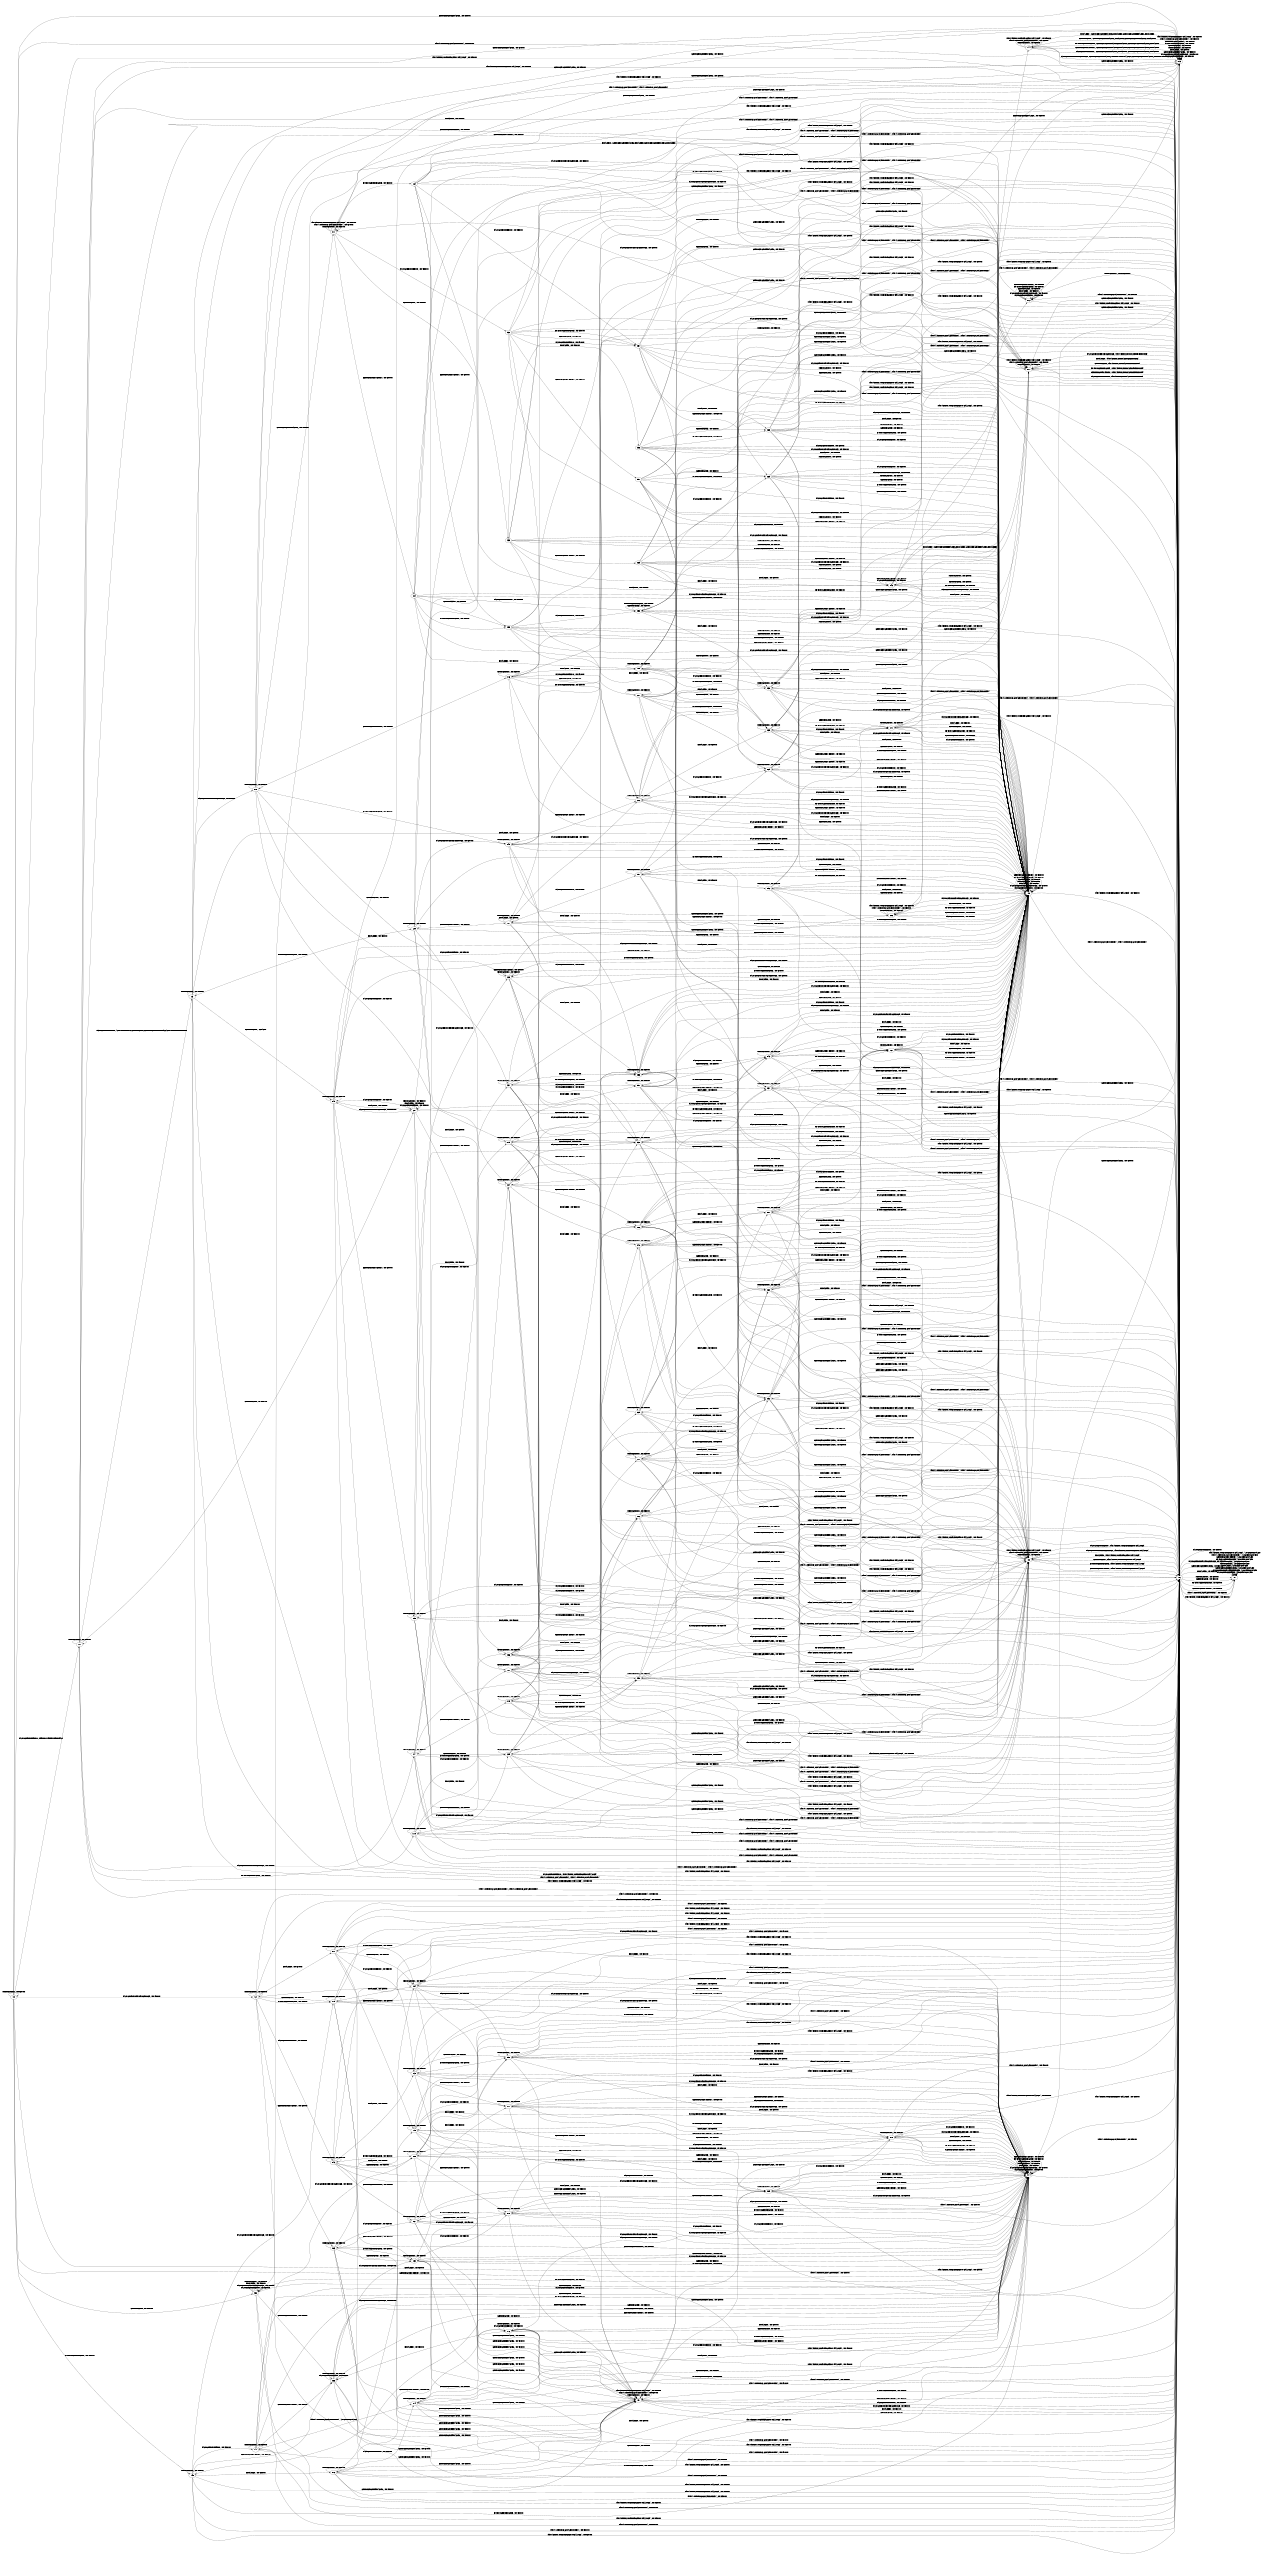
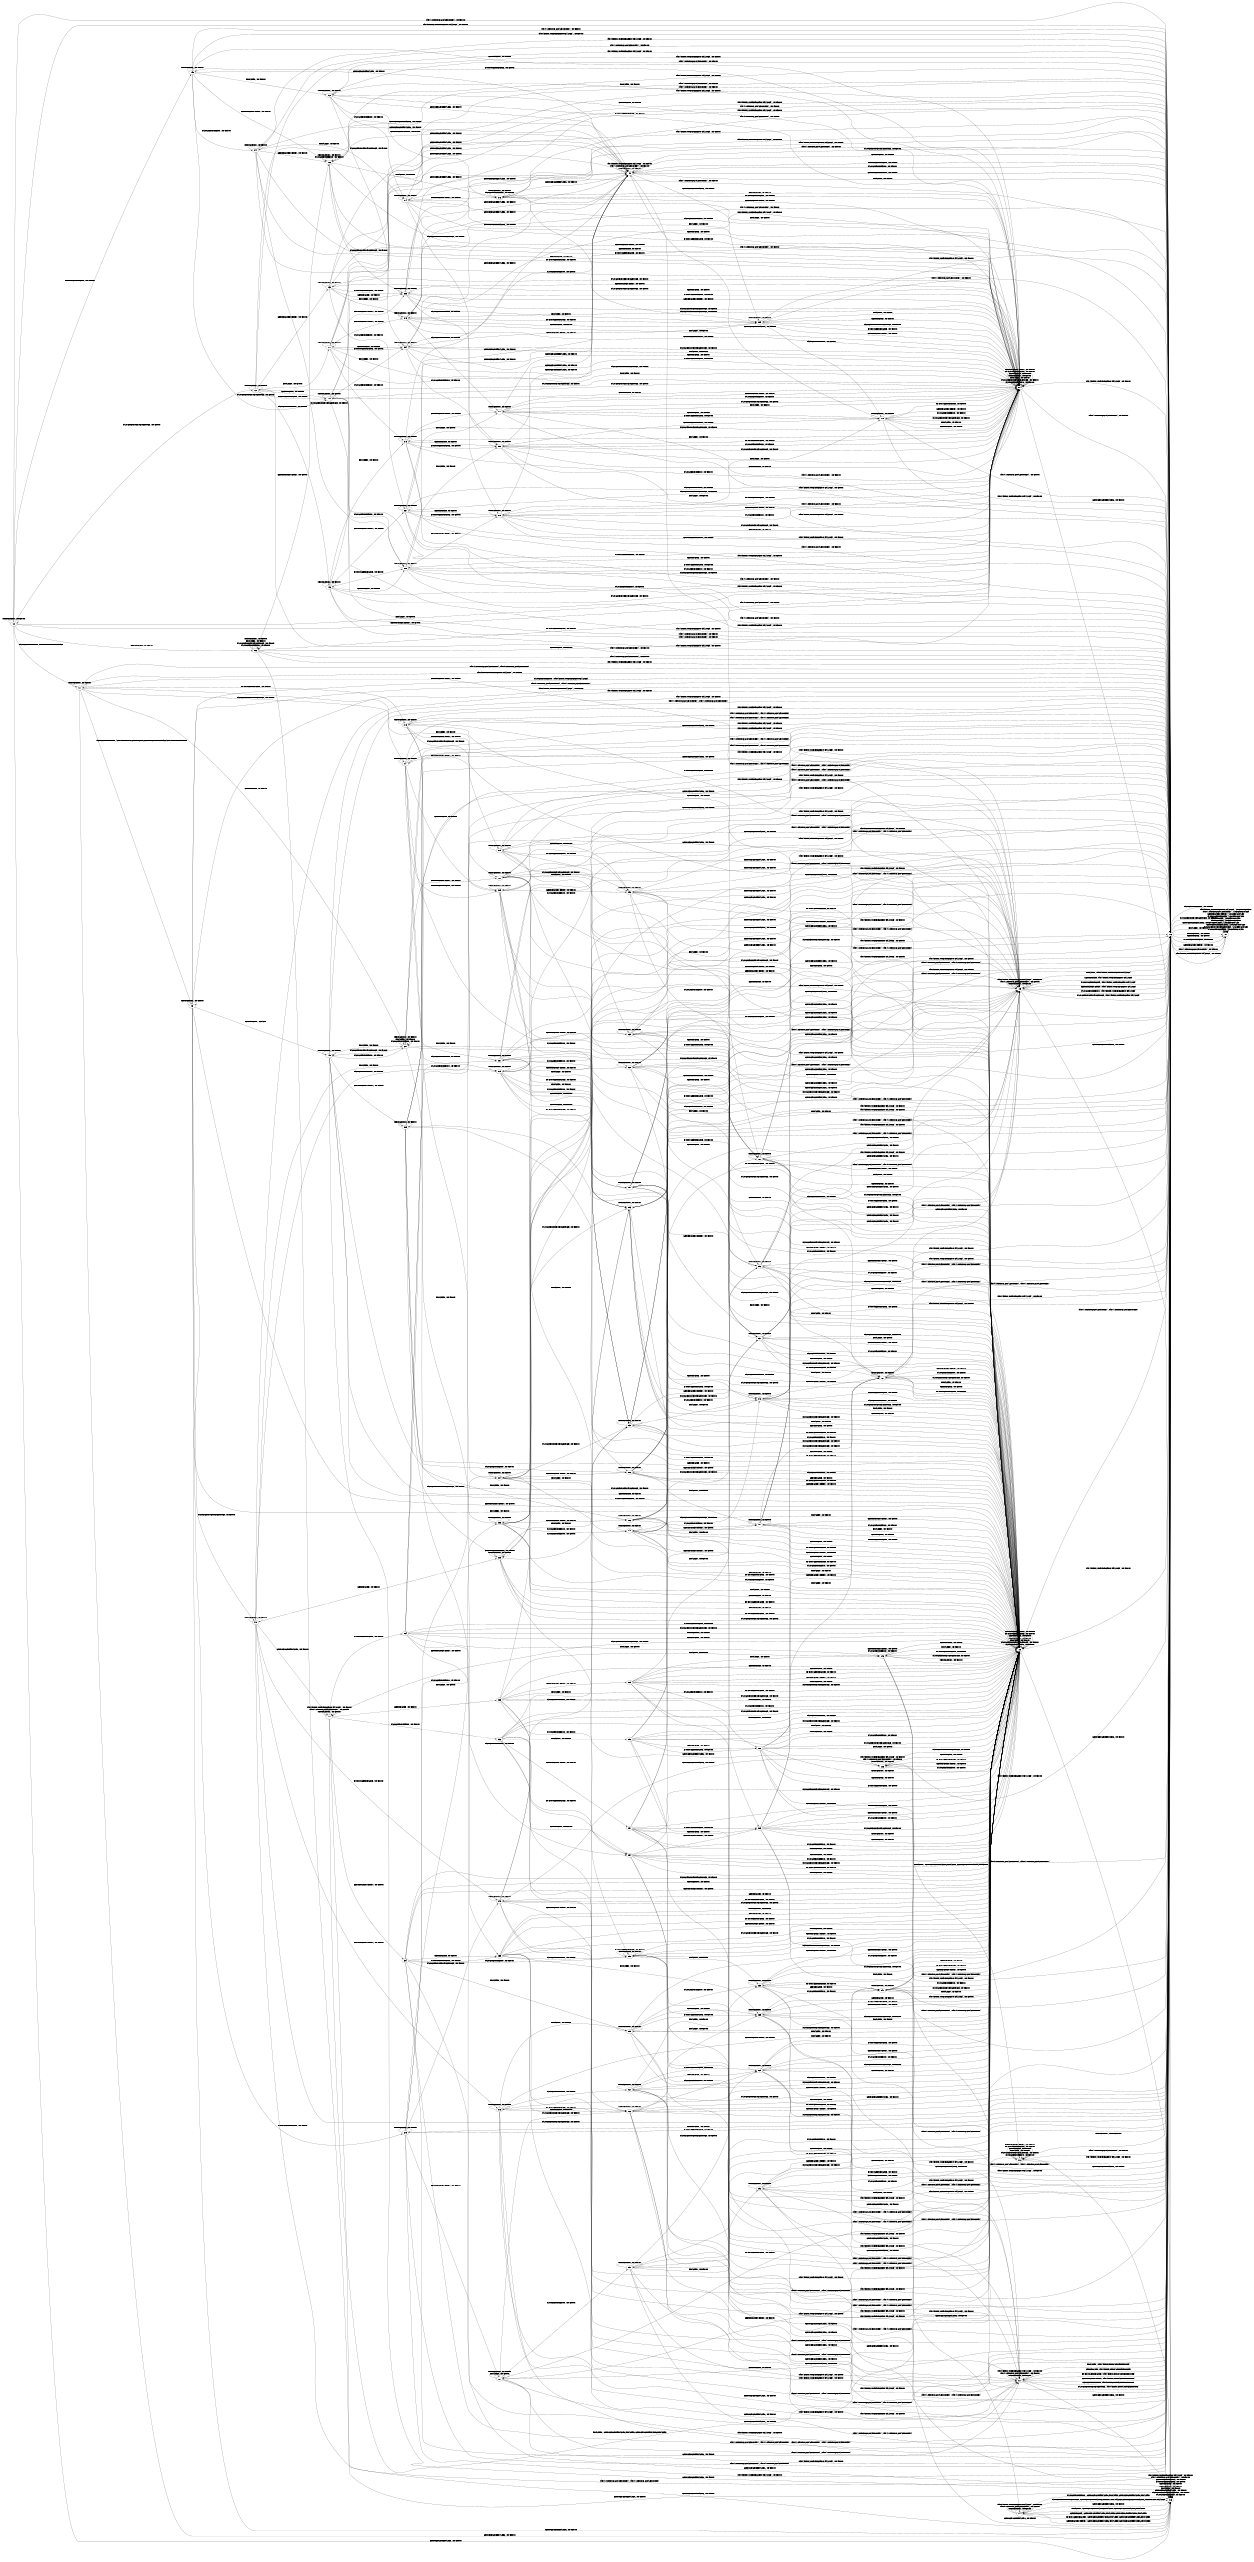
(617, 337) -> (592, 2365)
(686, 411) -> (680, 1541)
none -> (351, 516)
(598, 1644) -> (579, 1403)
(334, 2420) -> (329, 144)
